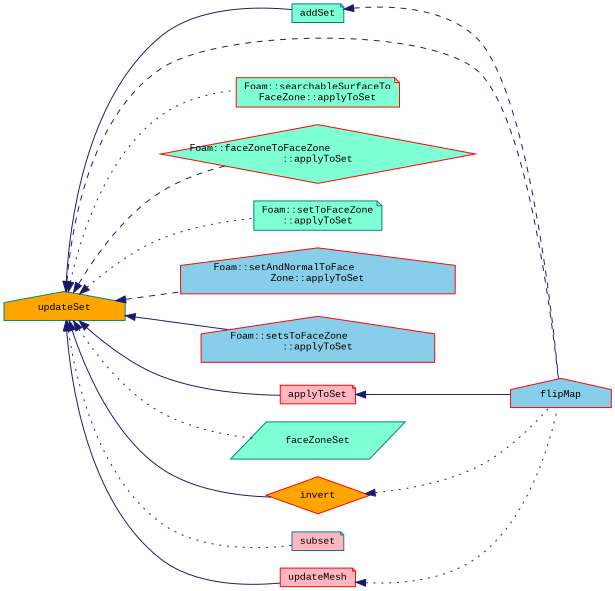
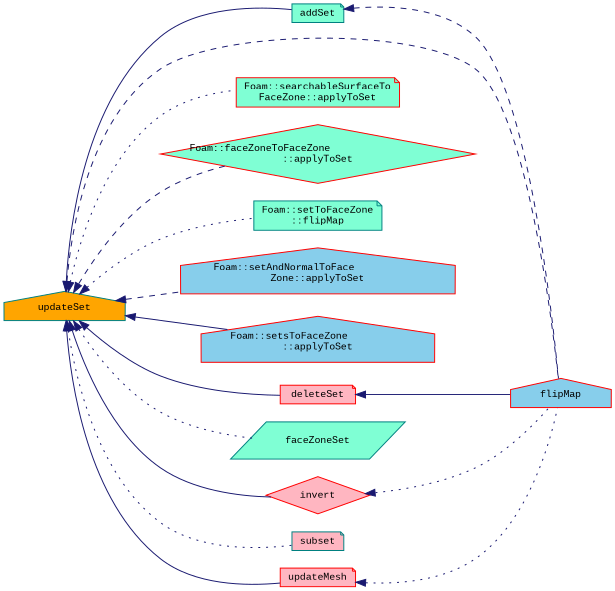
(318, 216) -> (318, 216)
(318, 395) -> (318, 395)
(318, 495) -> (318, 495)
